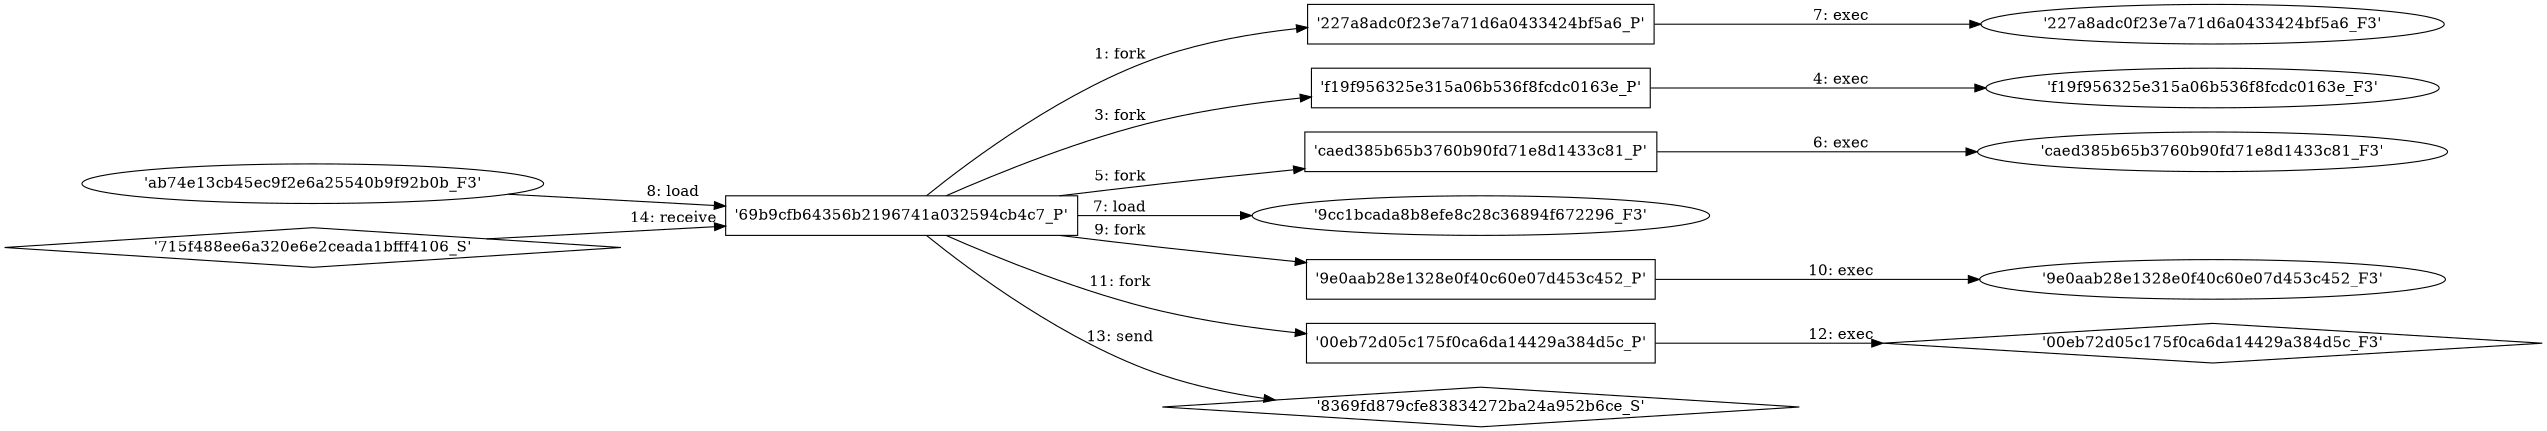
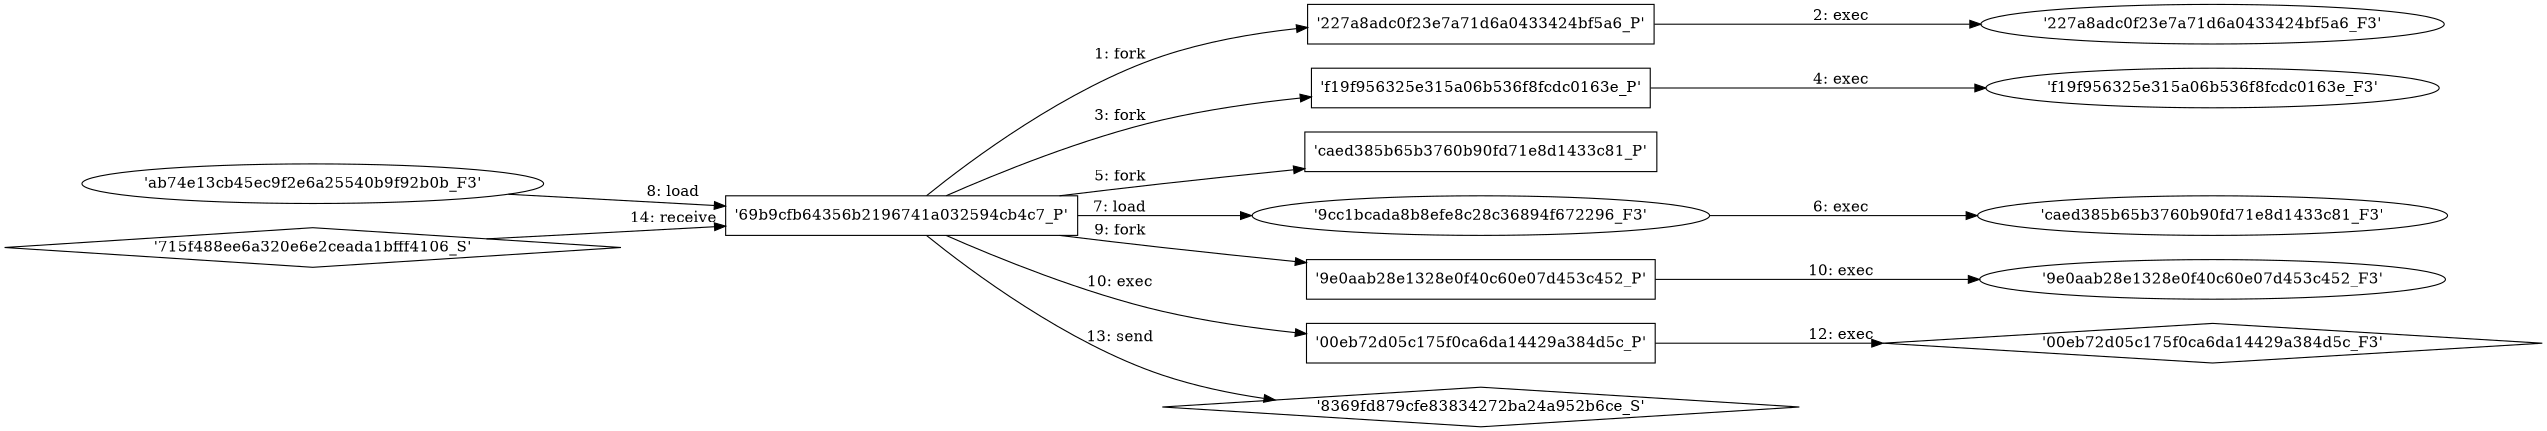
(1841, 16) -> (1841, 16)
(1812, 152) -> (1838, 216)
(1120, 282) -> (1120, 282)
